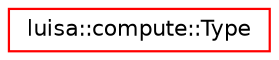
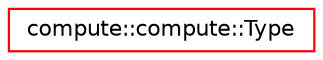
(139, 30) -> (162, 30)
